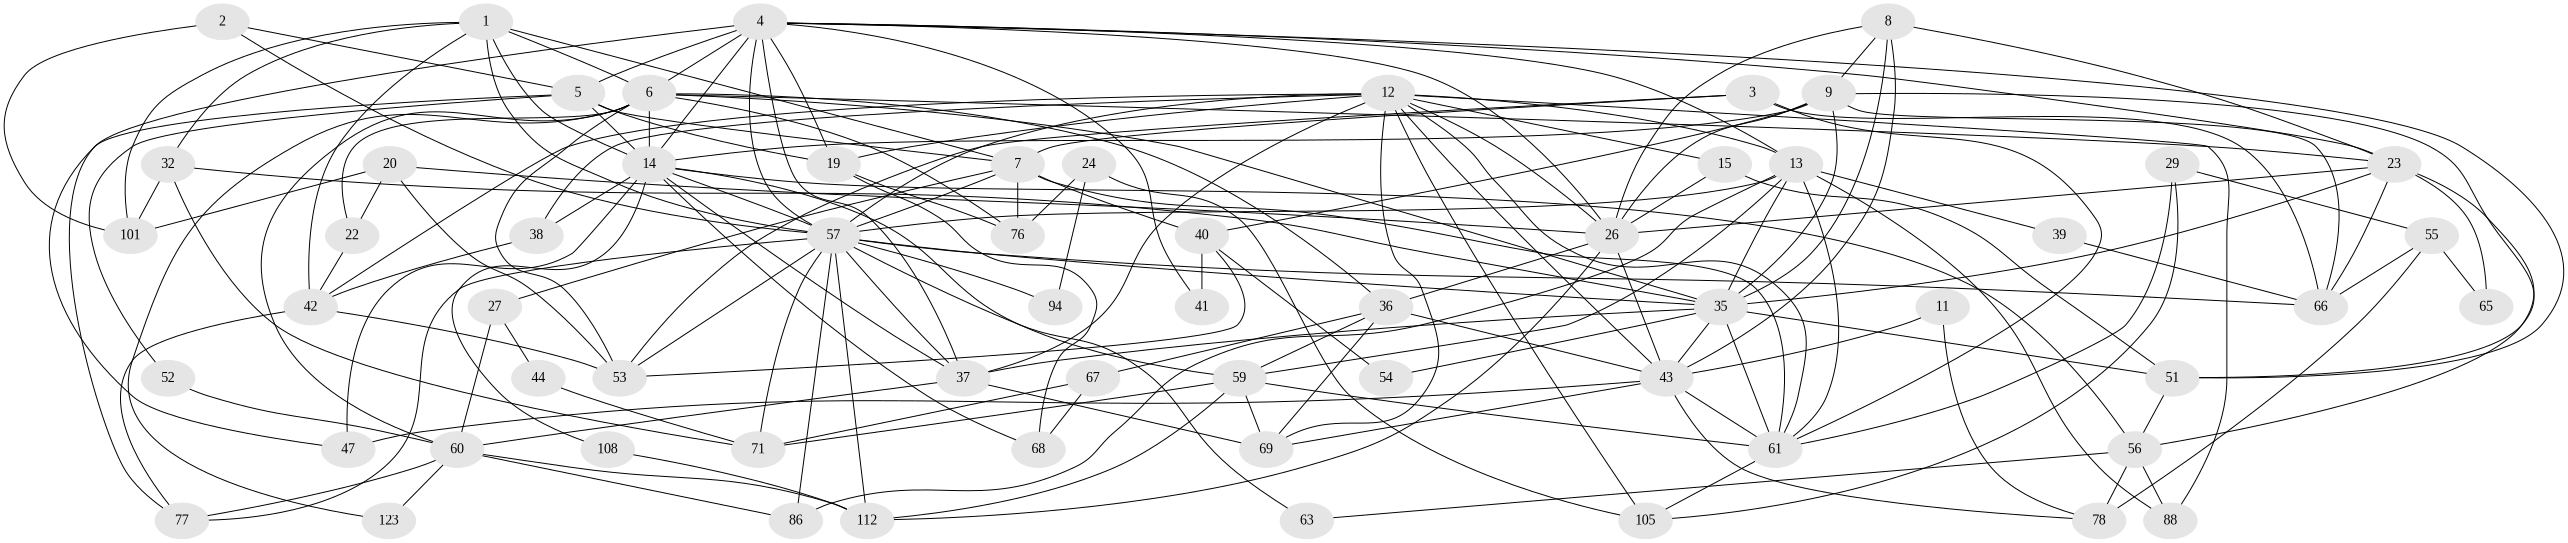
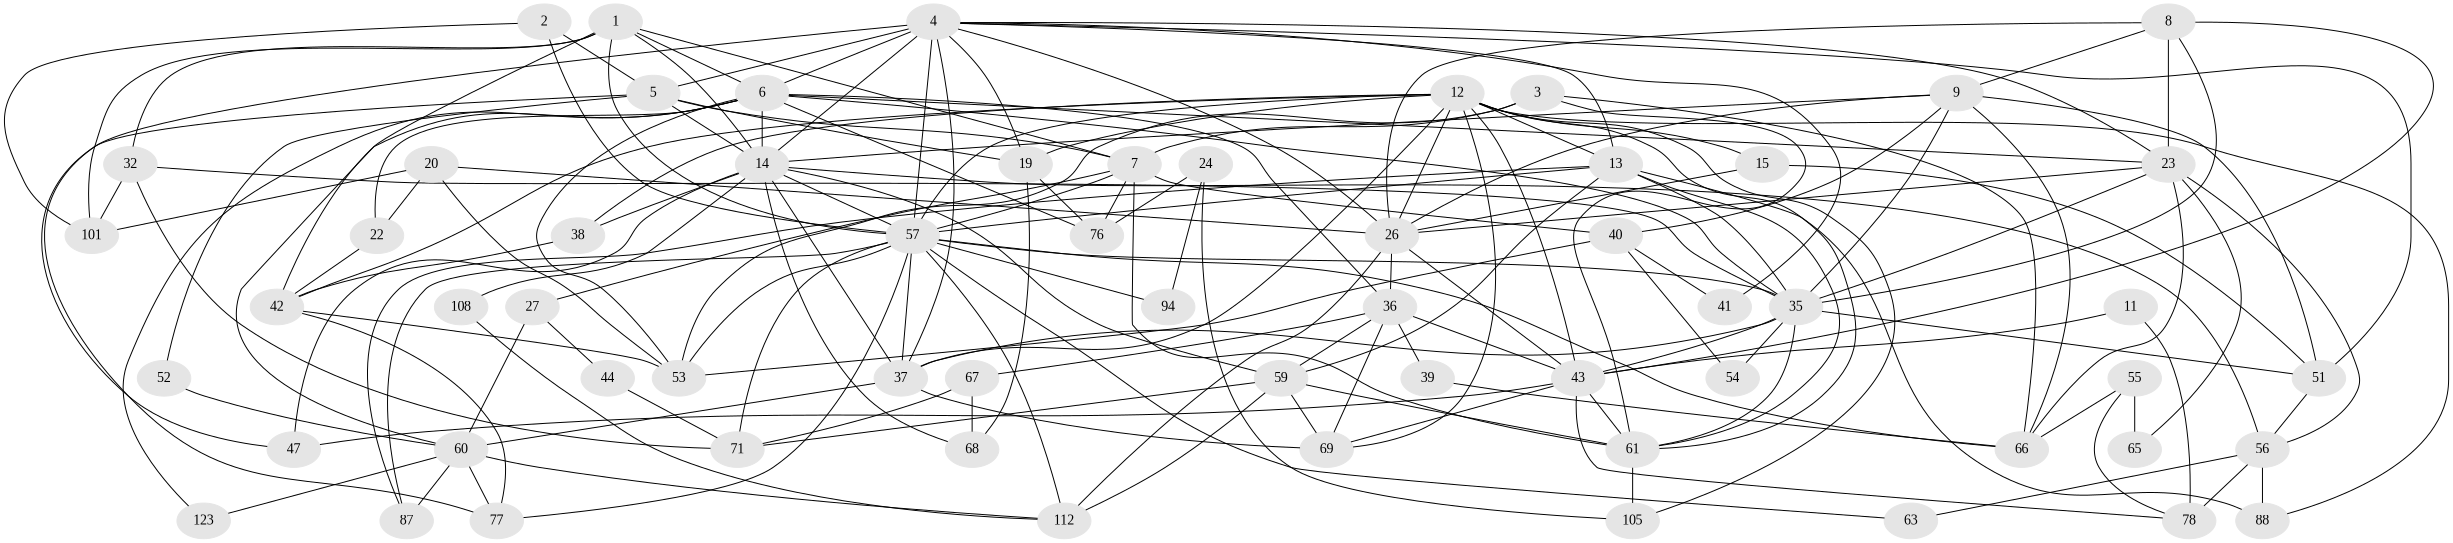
(2172, 164) -> none
(1928, 200) -> (1409, 343)
(796, 521) -> (407, 521)
